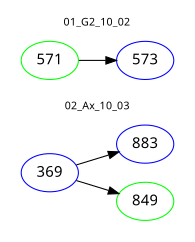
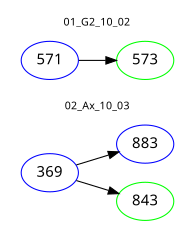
(50, 60) -> (50, 60)
(145, 60) -> (145, 60)
(145, 201) -> (145, 201)
